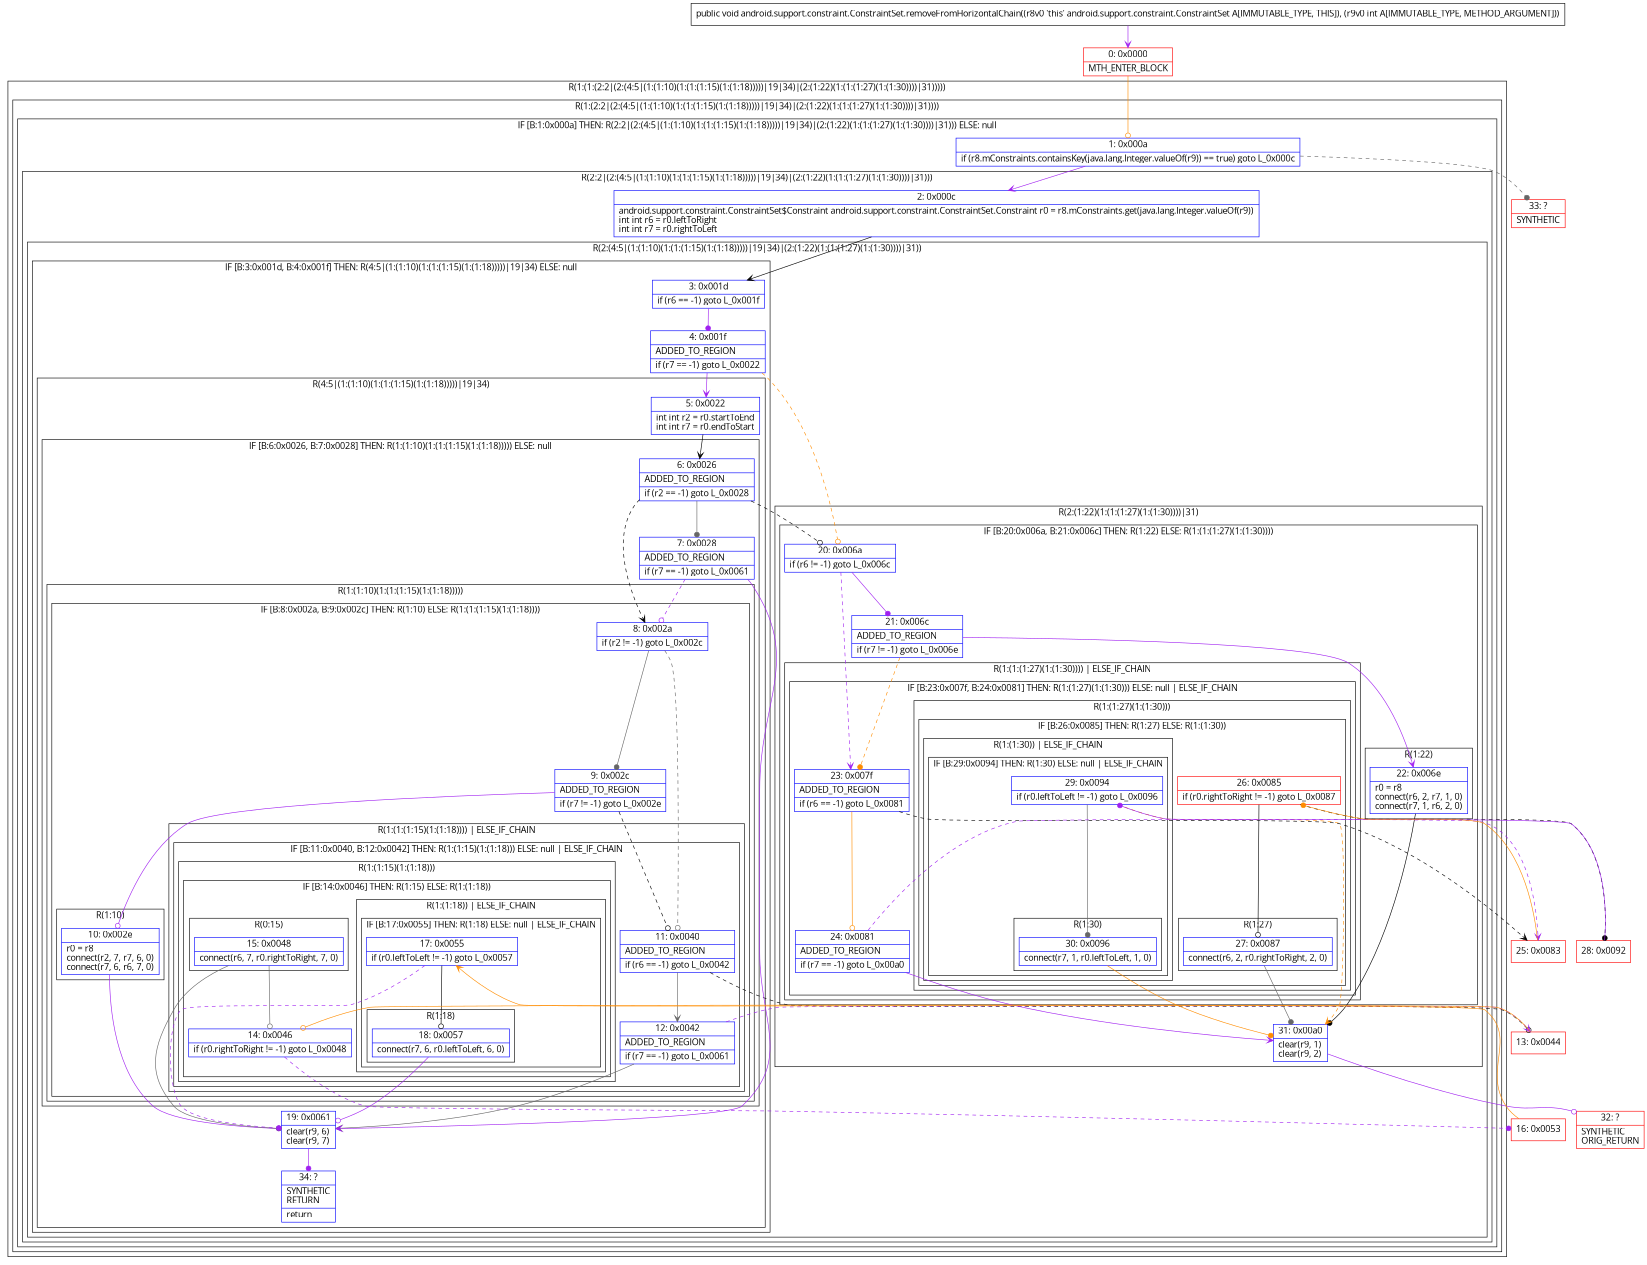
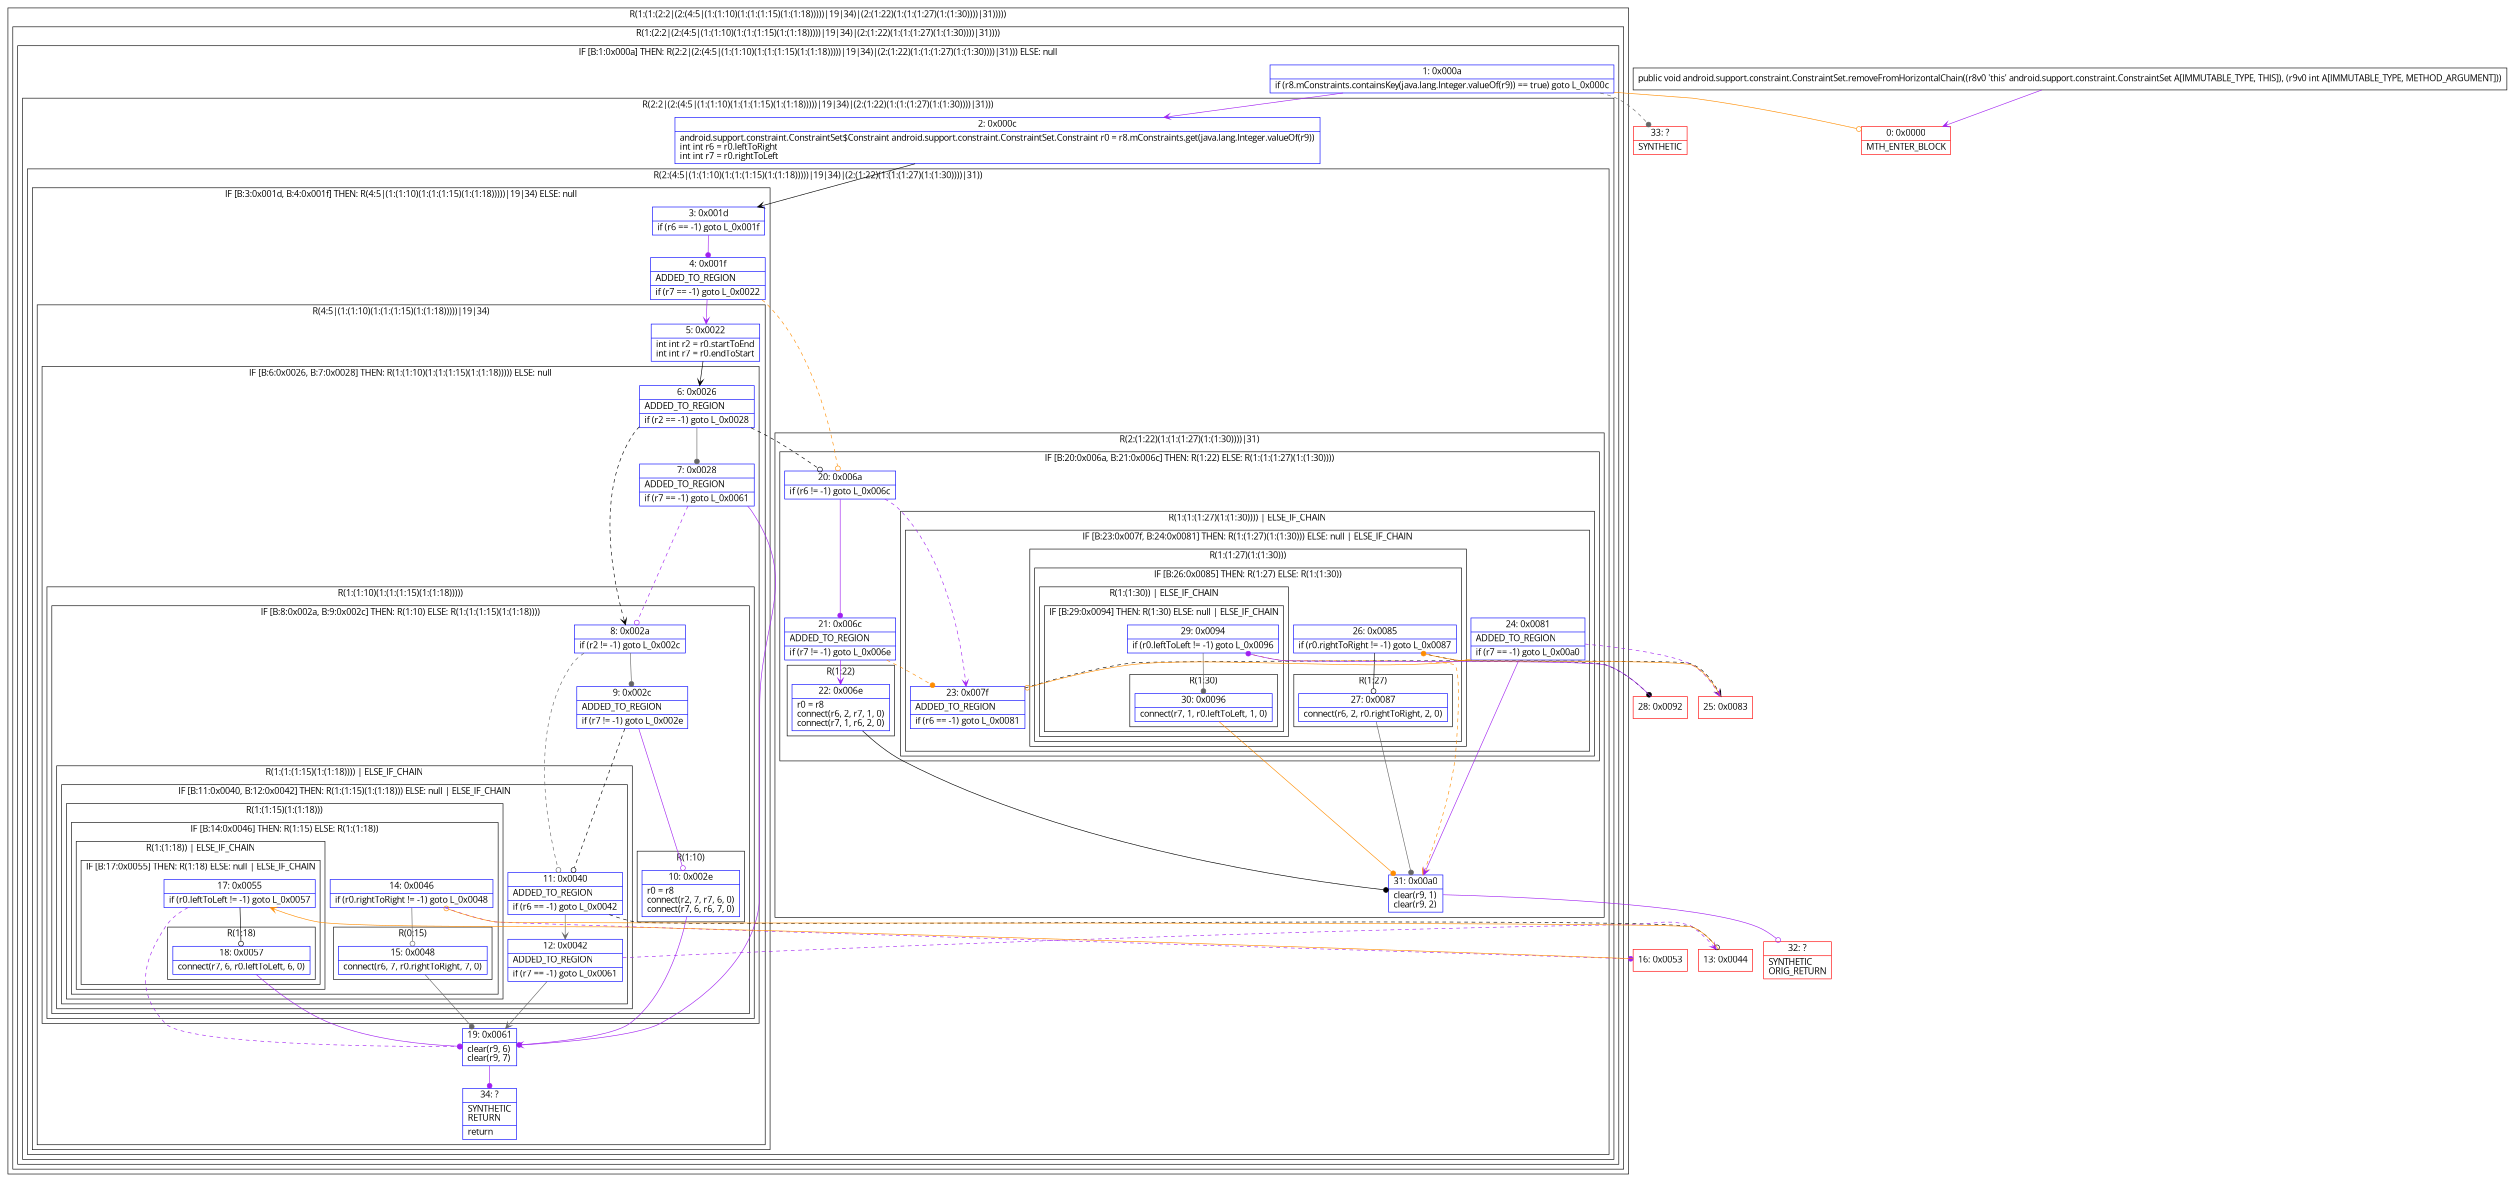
(1128, 104) -> (1736, 105)
(1259, 791) -> (1375, 639)
(852, 868) -> (1249, 663)
(269, 995) -> (412, 922)
